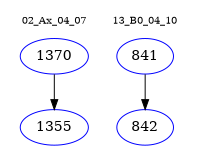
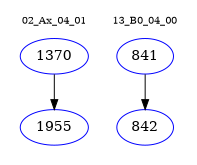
(54, 21) -> (54, 21)
(145, 21) -> (145, 21)
(54, 127) -> (54, 127)
